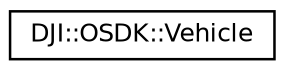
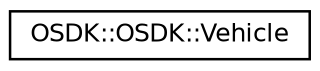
(142, 35) -> (160, 35)
